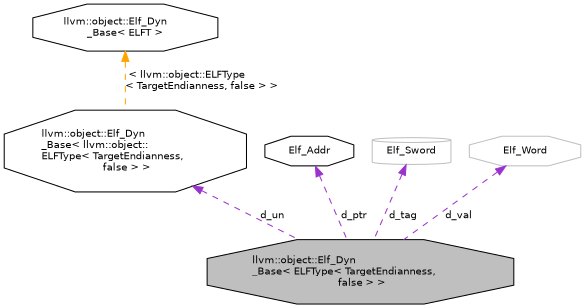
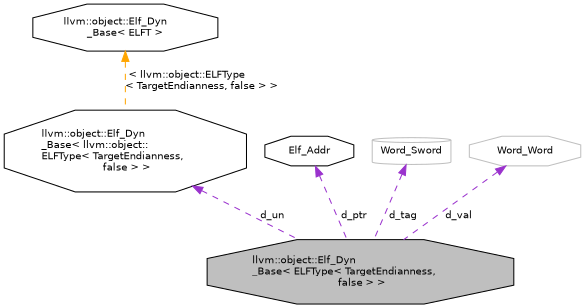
(412, 151) -> (412, 151)
(525, 151) -> (525, 151)
